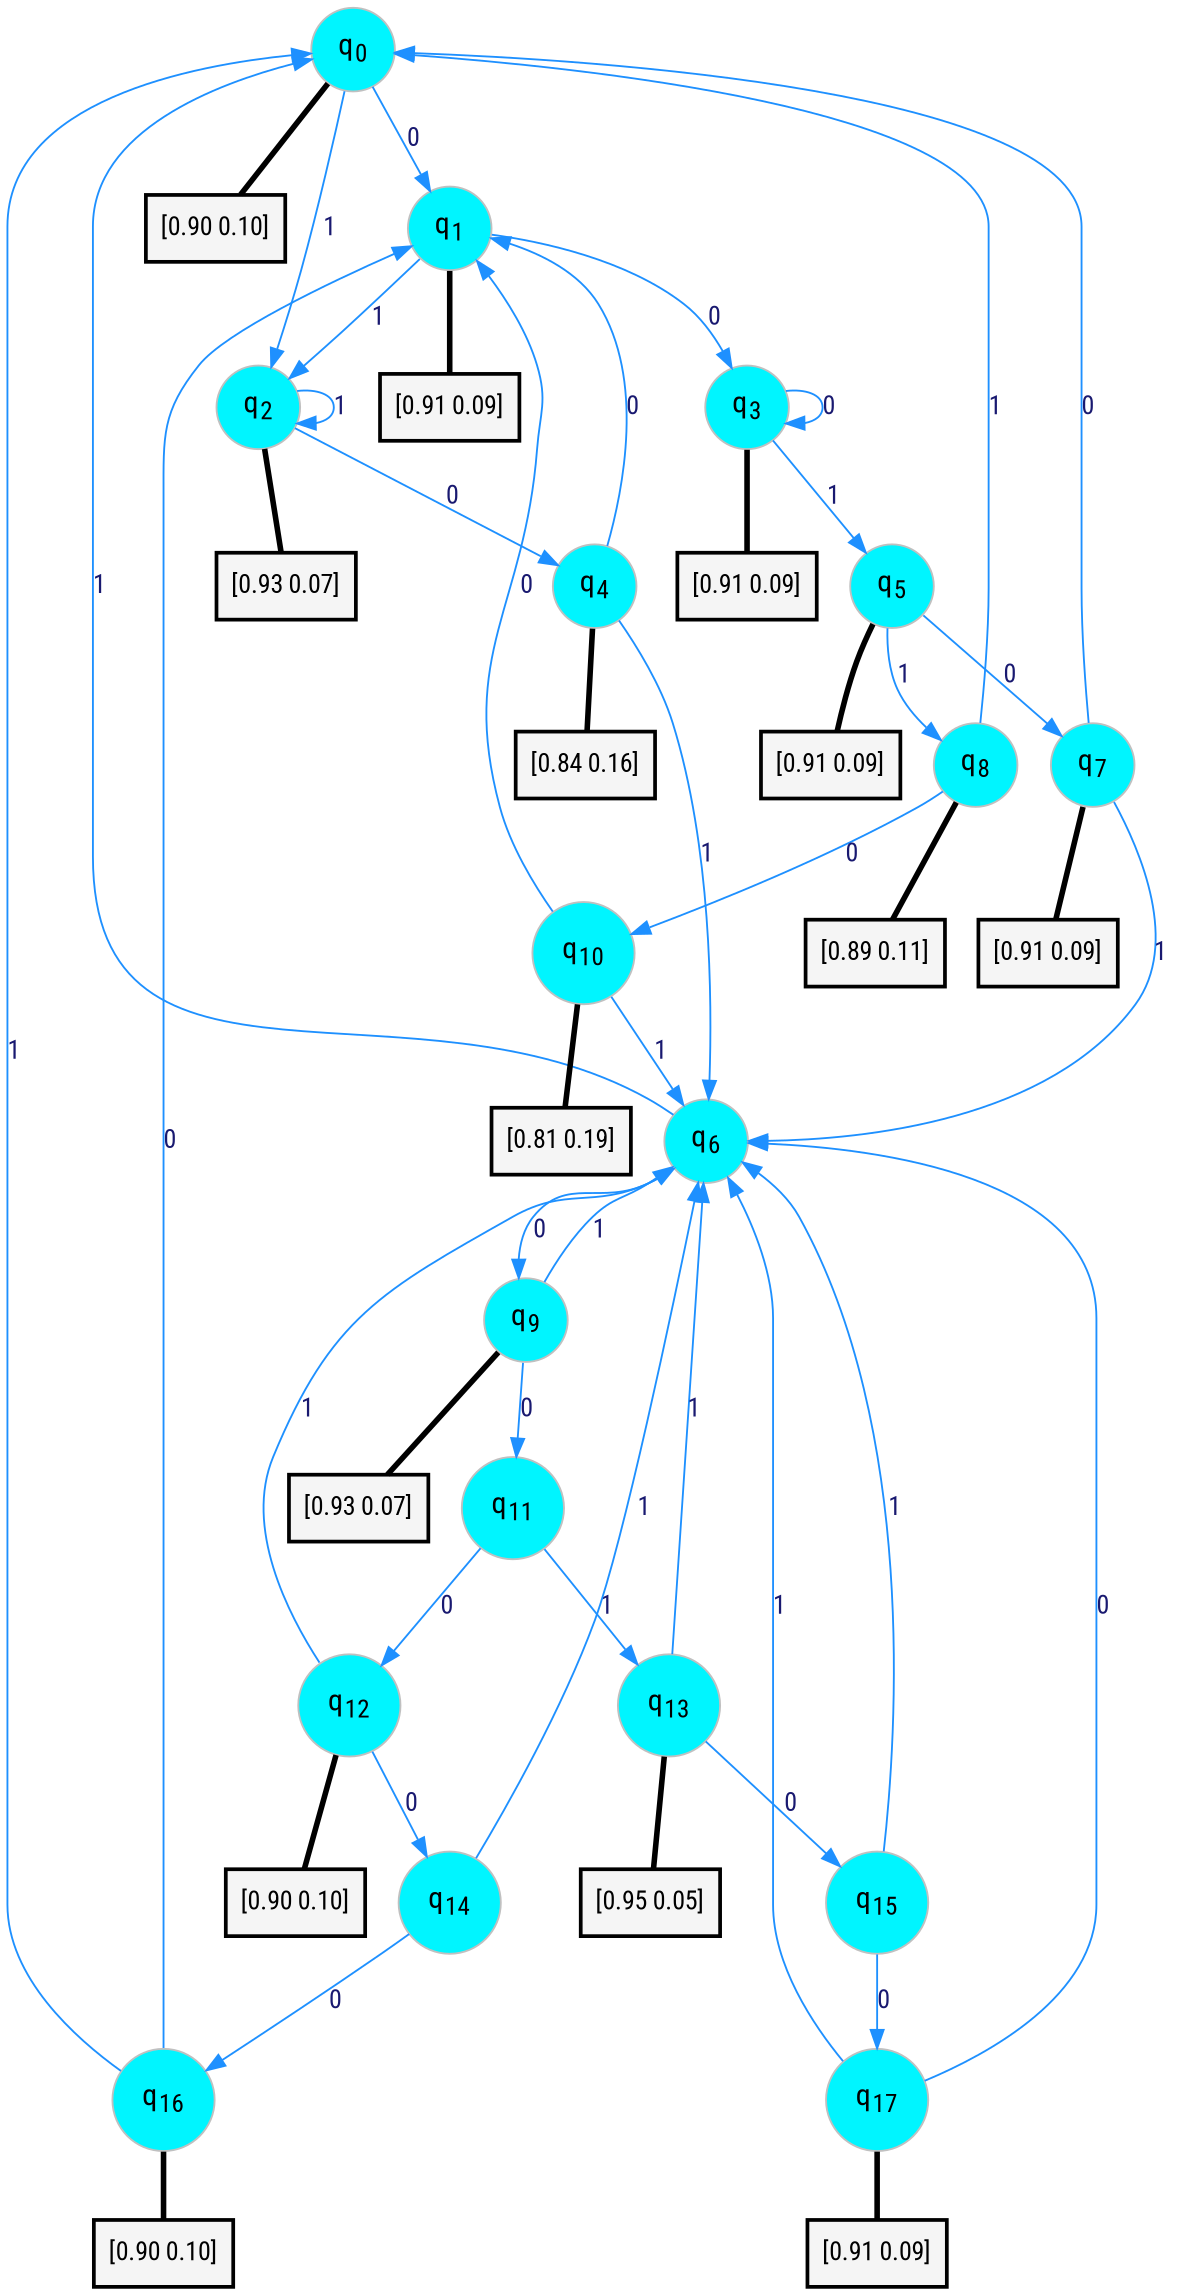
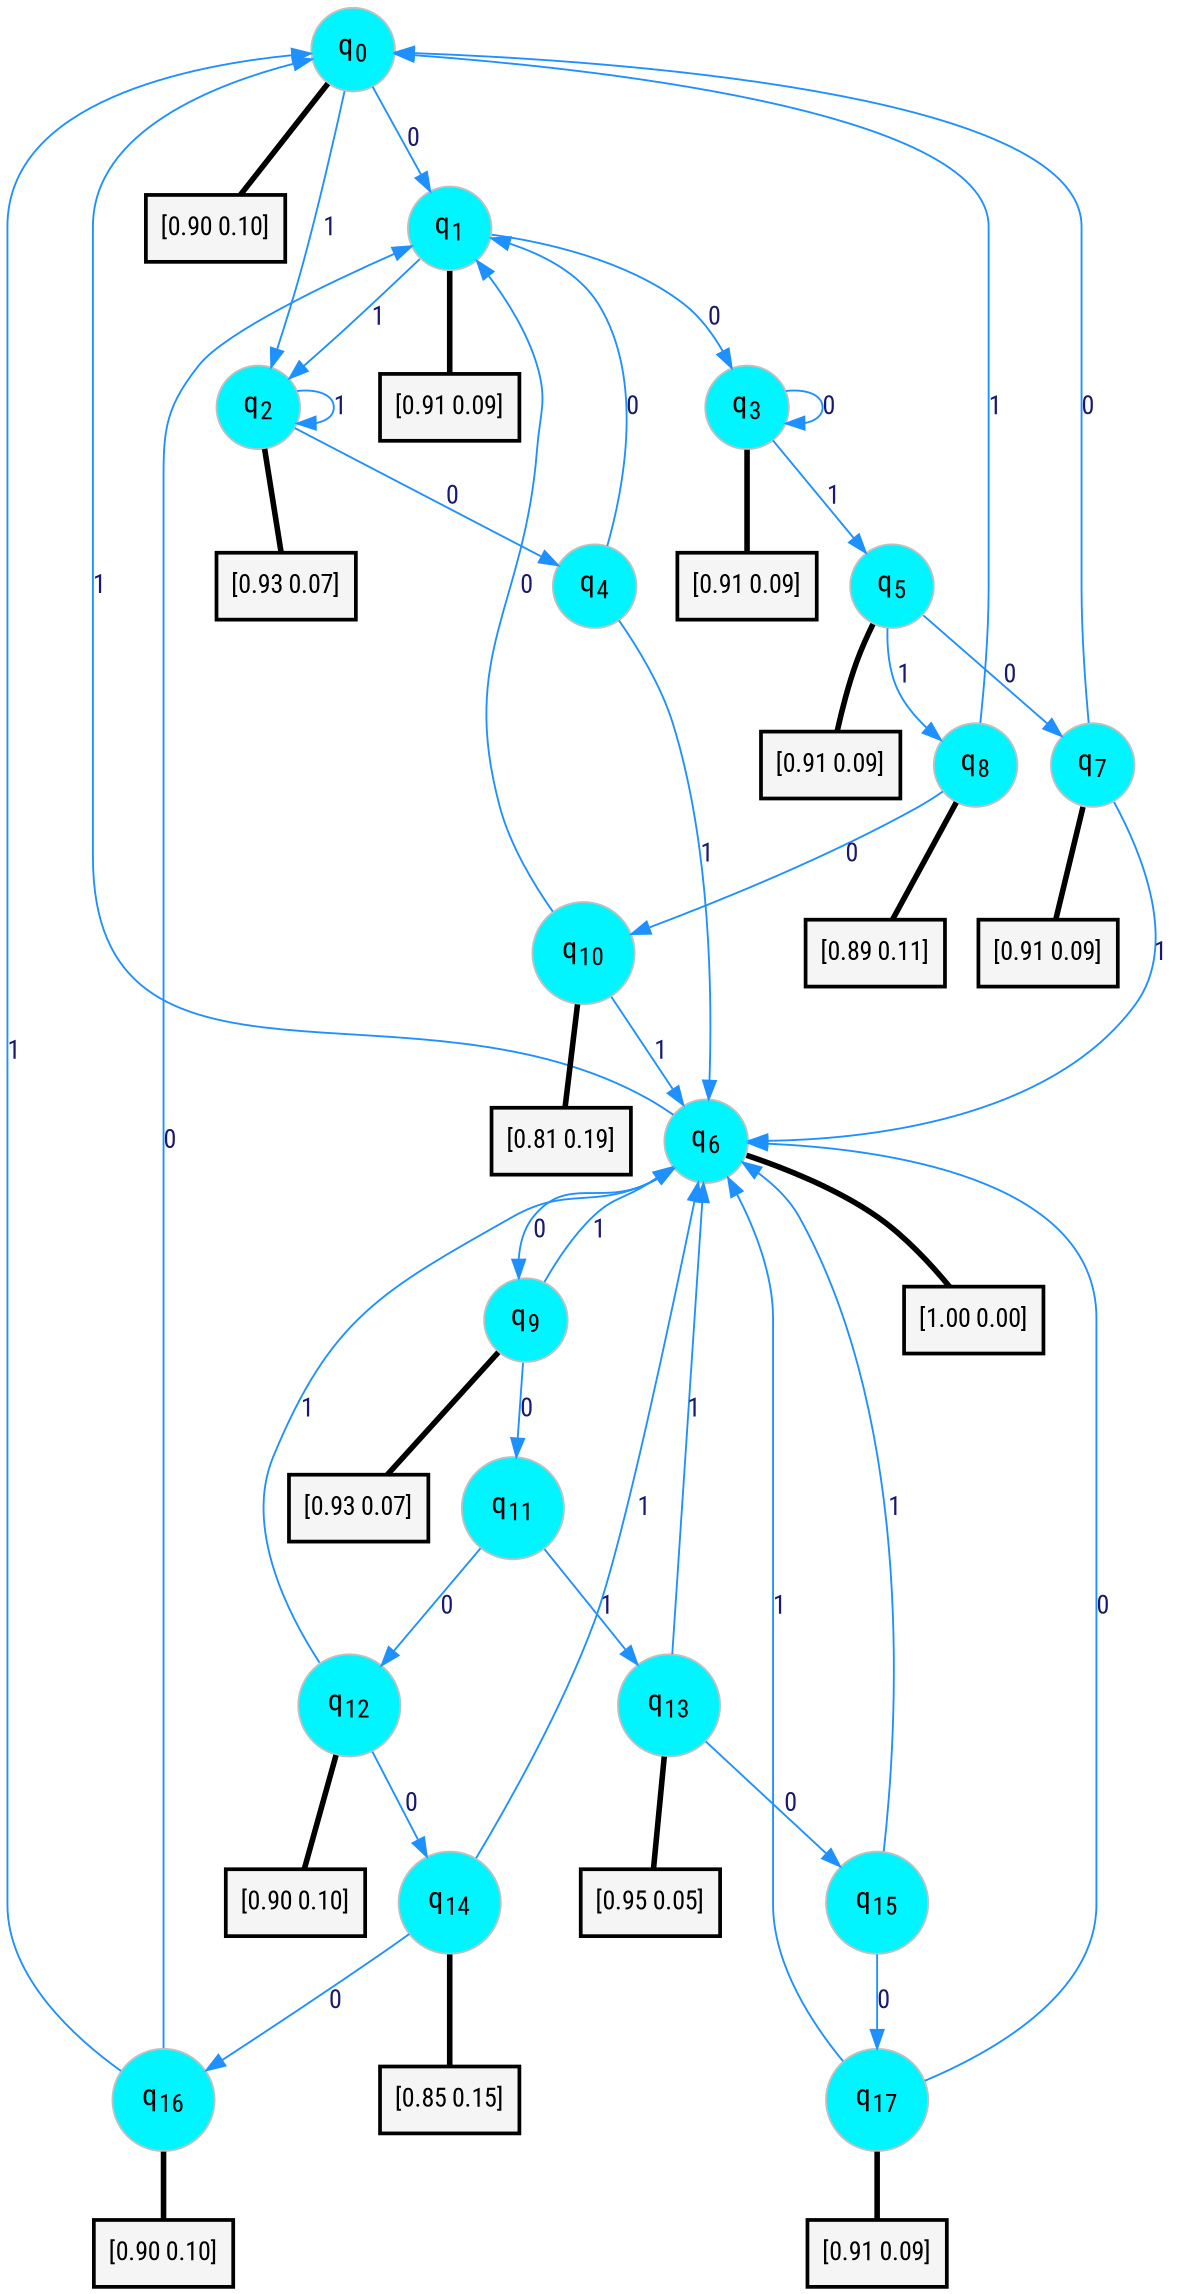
(585, 765) -> none
none -> (974, 1320)
none -> (450, 2100)
